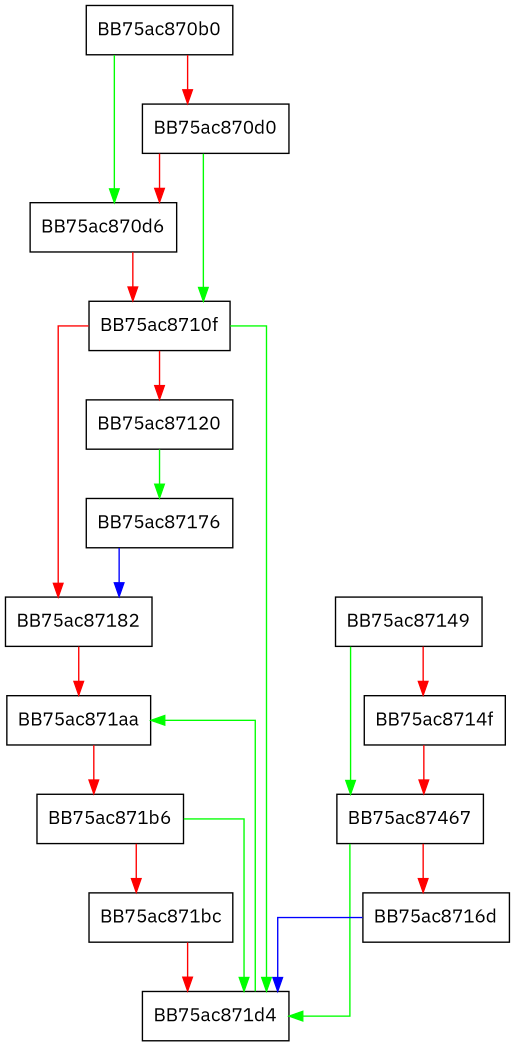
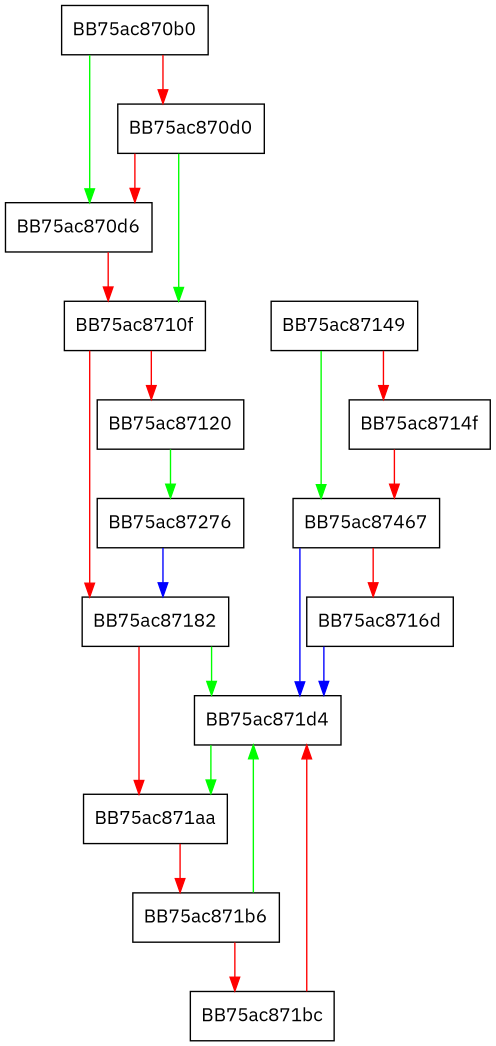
(160, 523) -> (170, 523)
(266, 634) -> (212, 664)
(350, 954) -> (300, 615)
